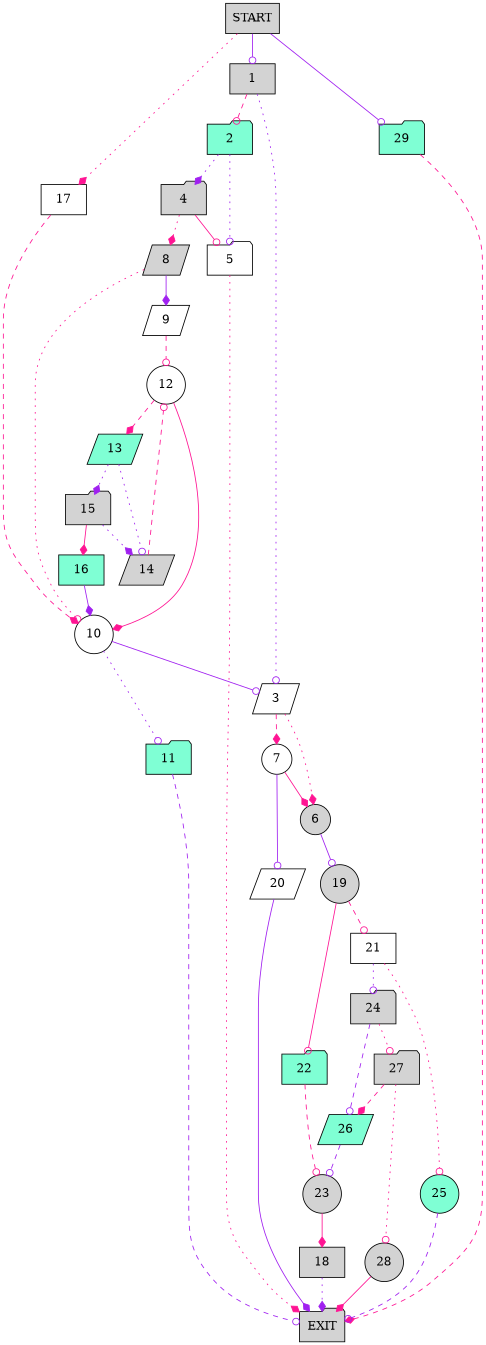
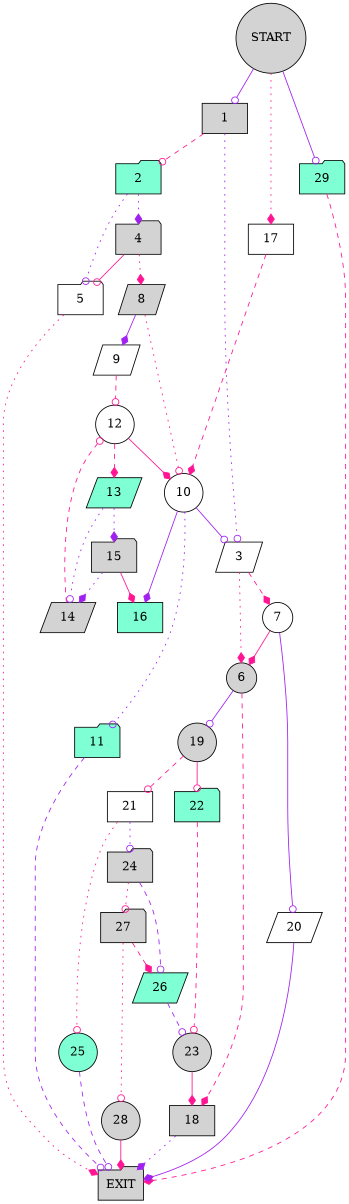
(253, 18) -> (271, 38)
(86, 596) -> (163, 552)
none -> (243, 898)
